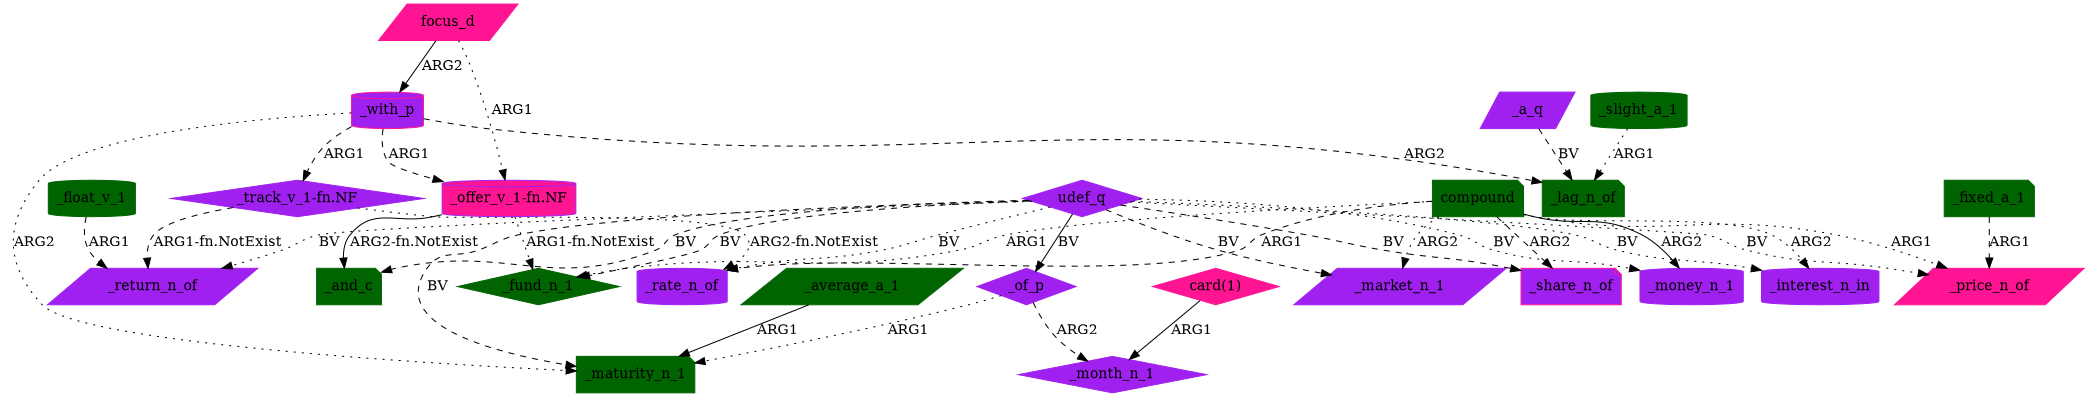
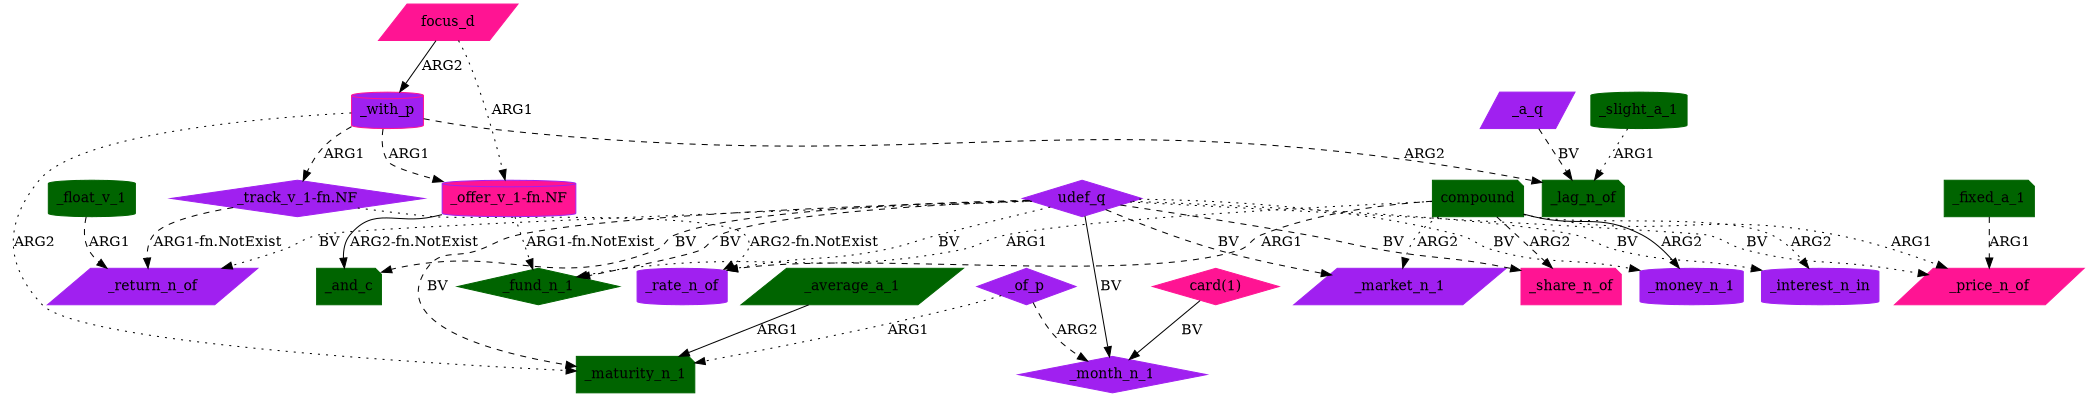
(1057, 238) -> (1096, 281)
(1571, 287) -> (1571, 287)
(1192, 331) -> (1192, 331)
